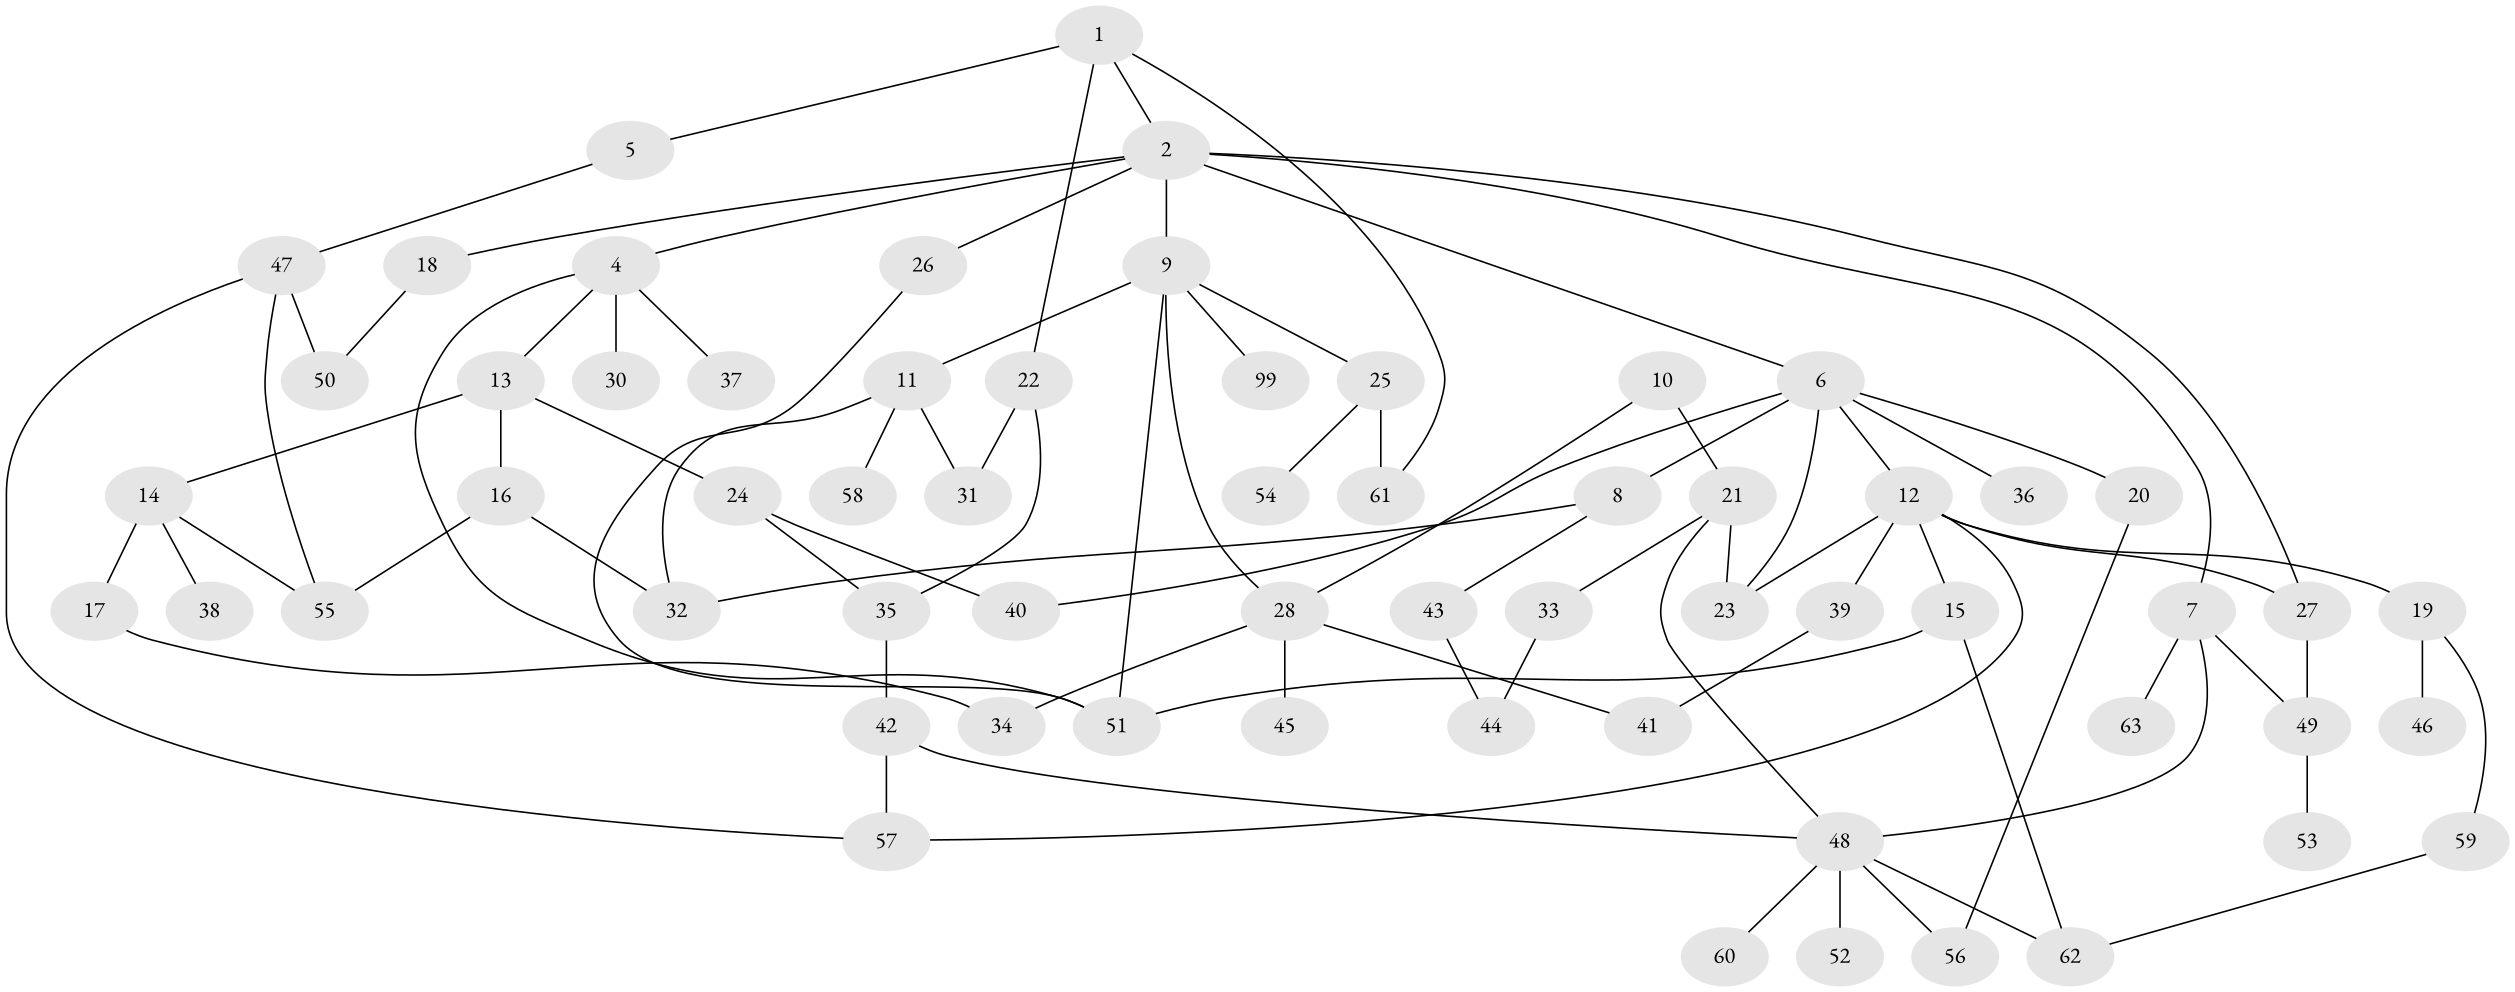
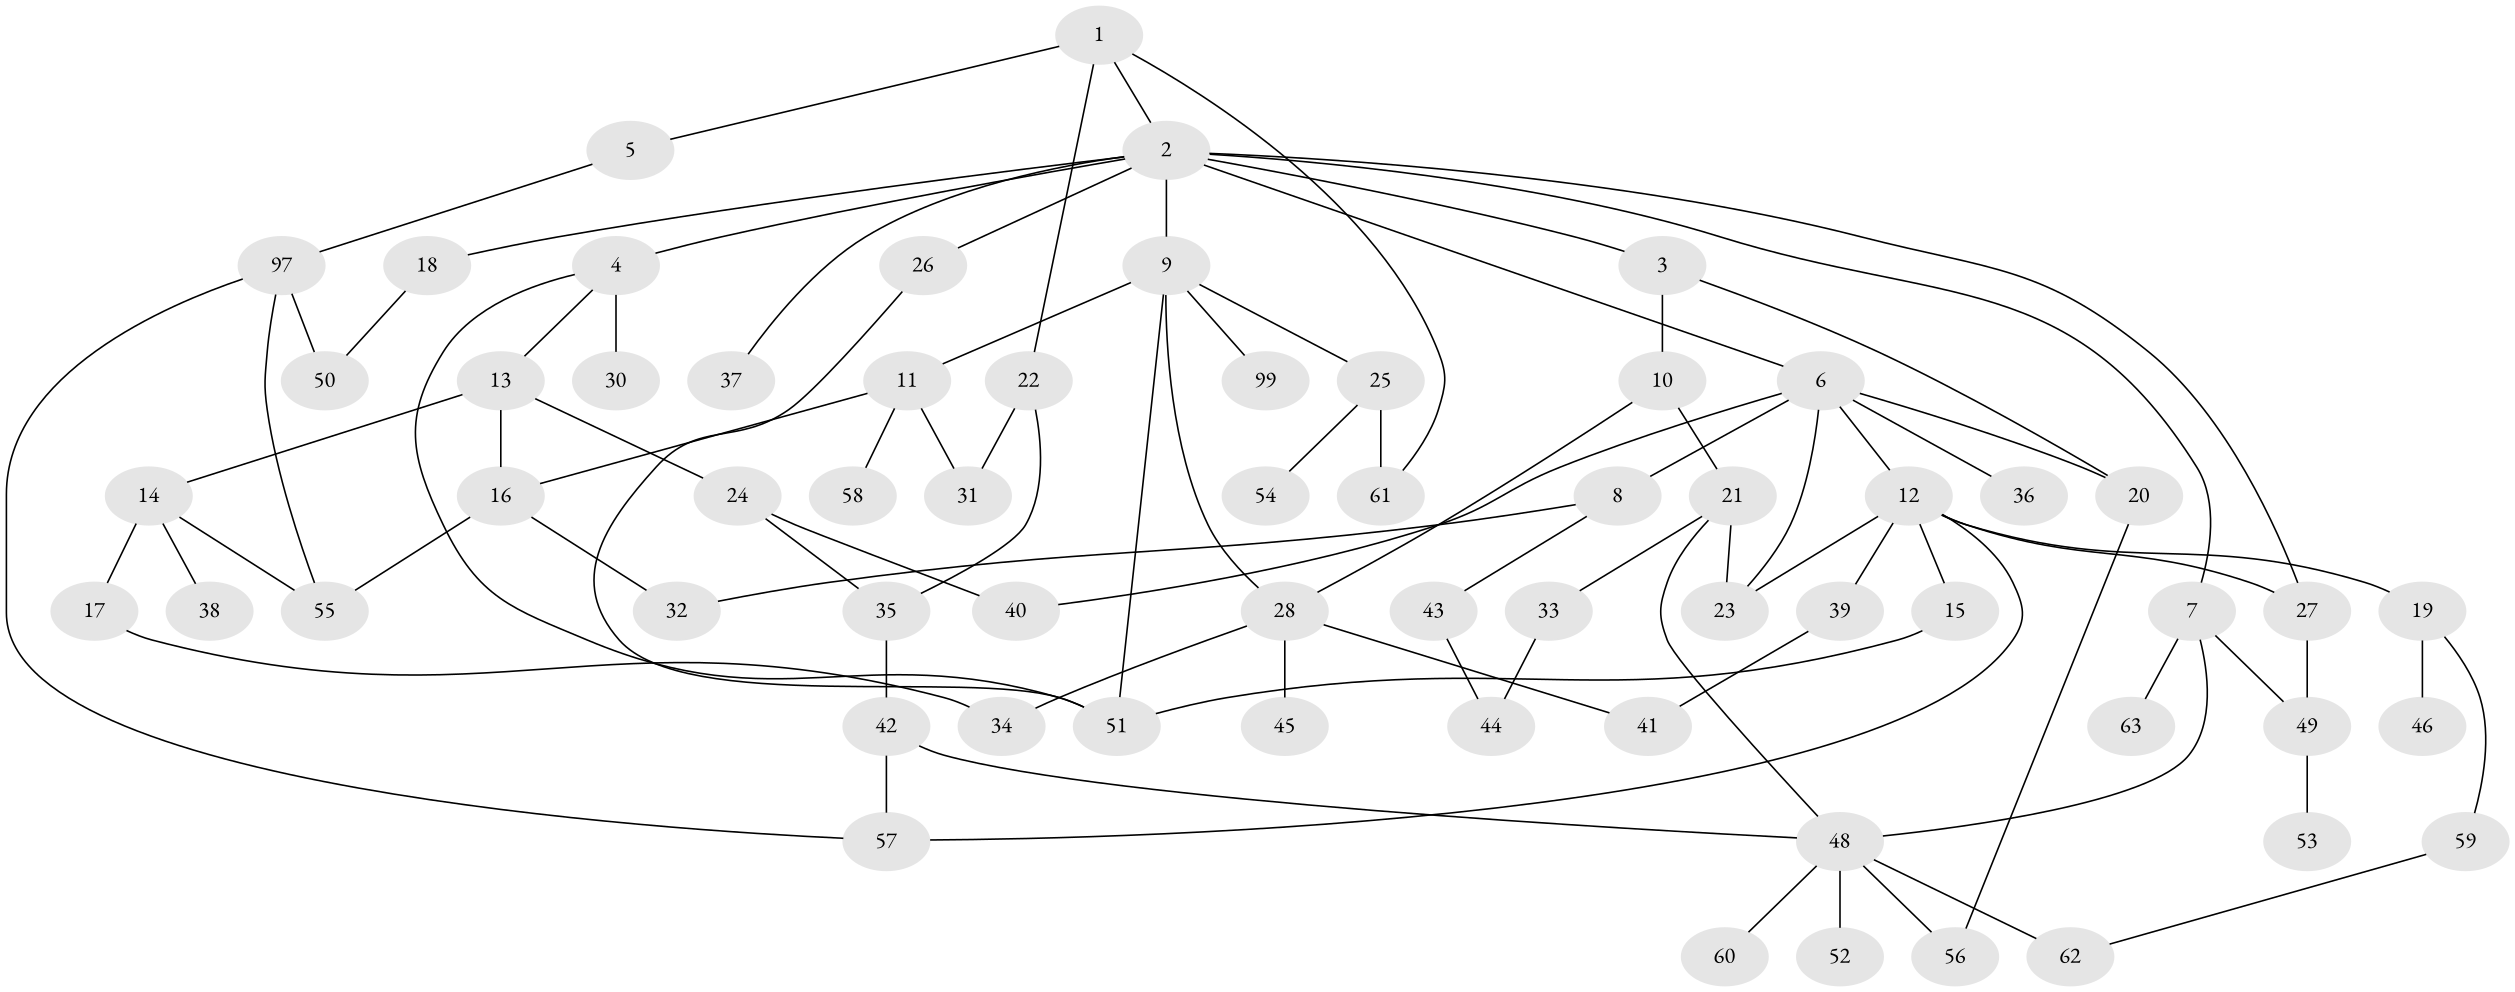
(282, 266) -> (282, 266)
none -> (1662, 266)
(673, 323) -> (913, 213)
(693, 452) -> (630, 459)
(2013, 784) -> none
